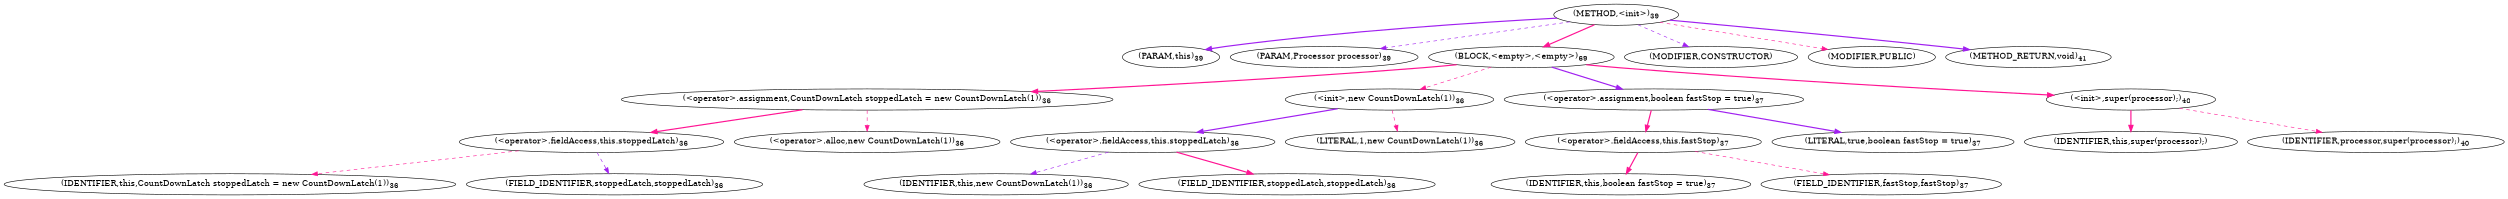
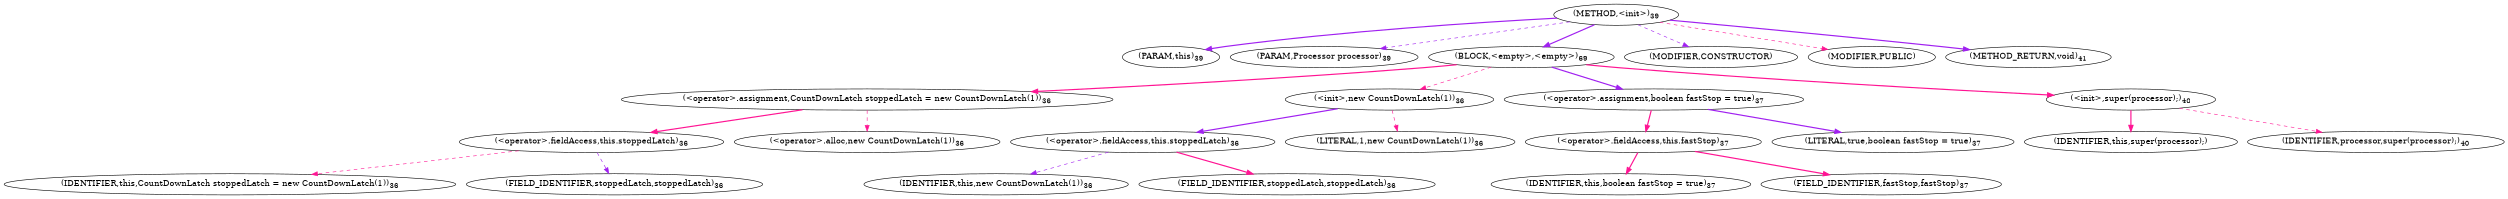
(1572, 35) -> (1572, 35)
(1759, 163) -> (1759, 163)
